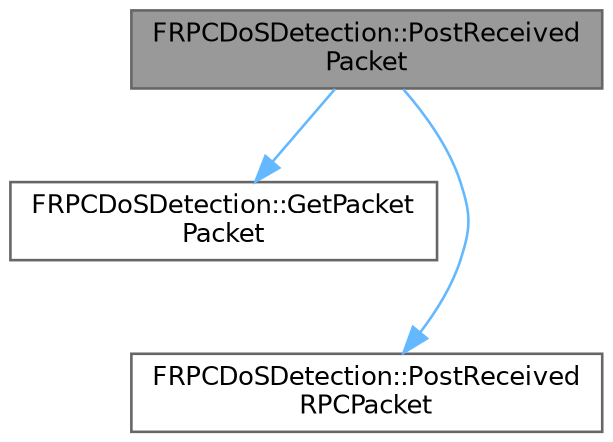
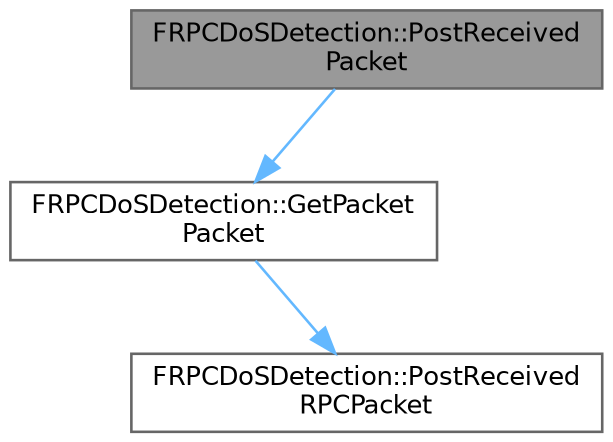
(467, 208) -> (287, 297)
